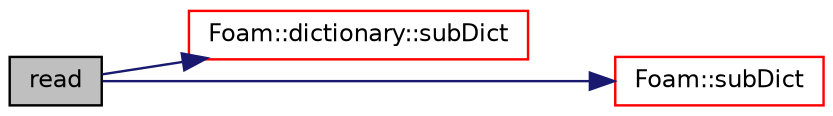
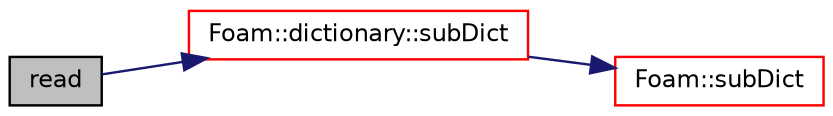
(346, 81) -> (560, 61)
